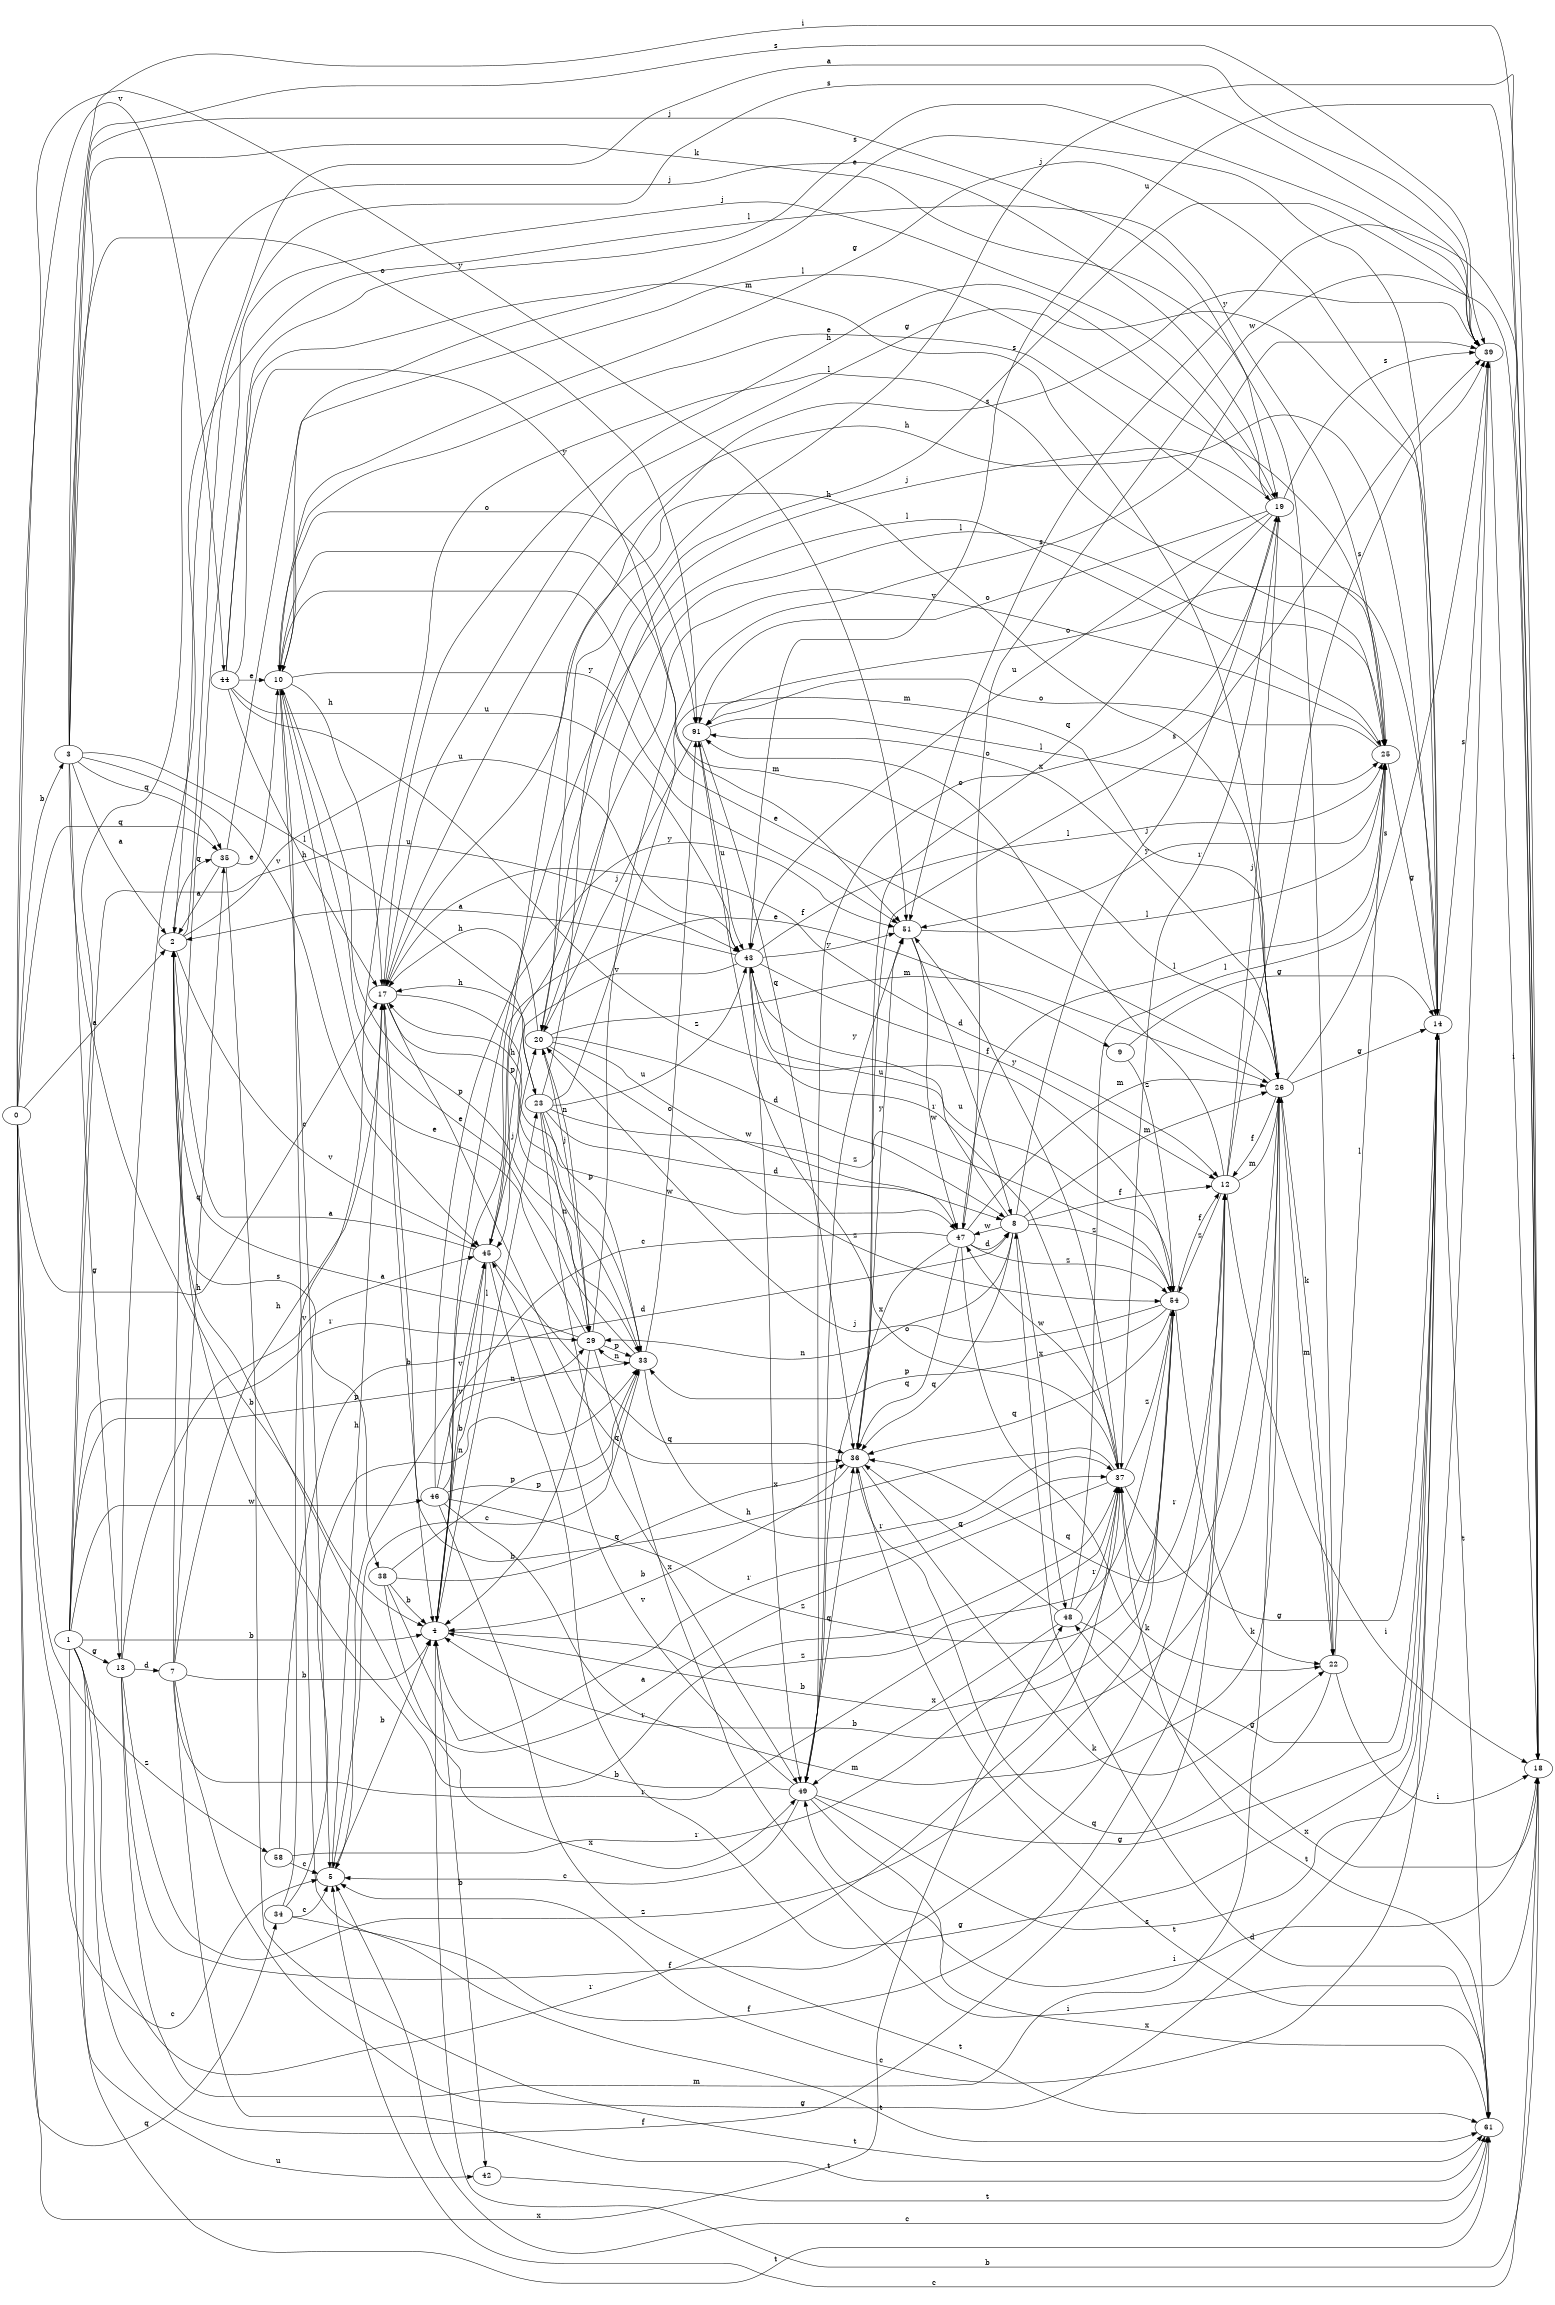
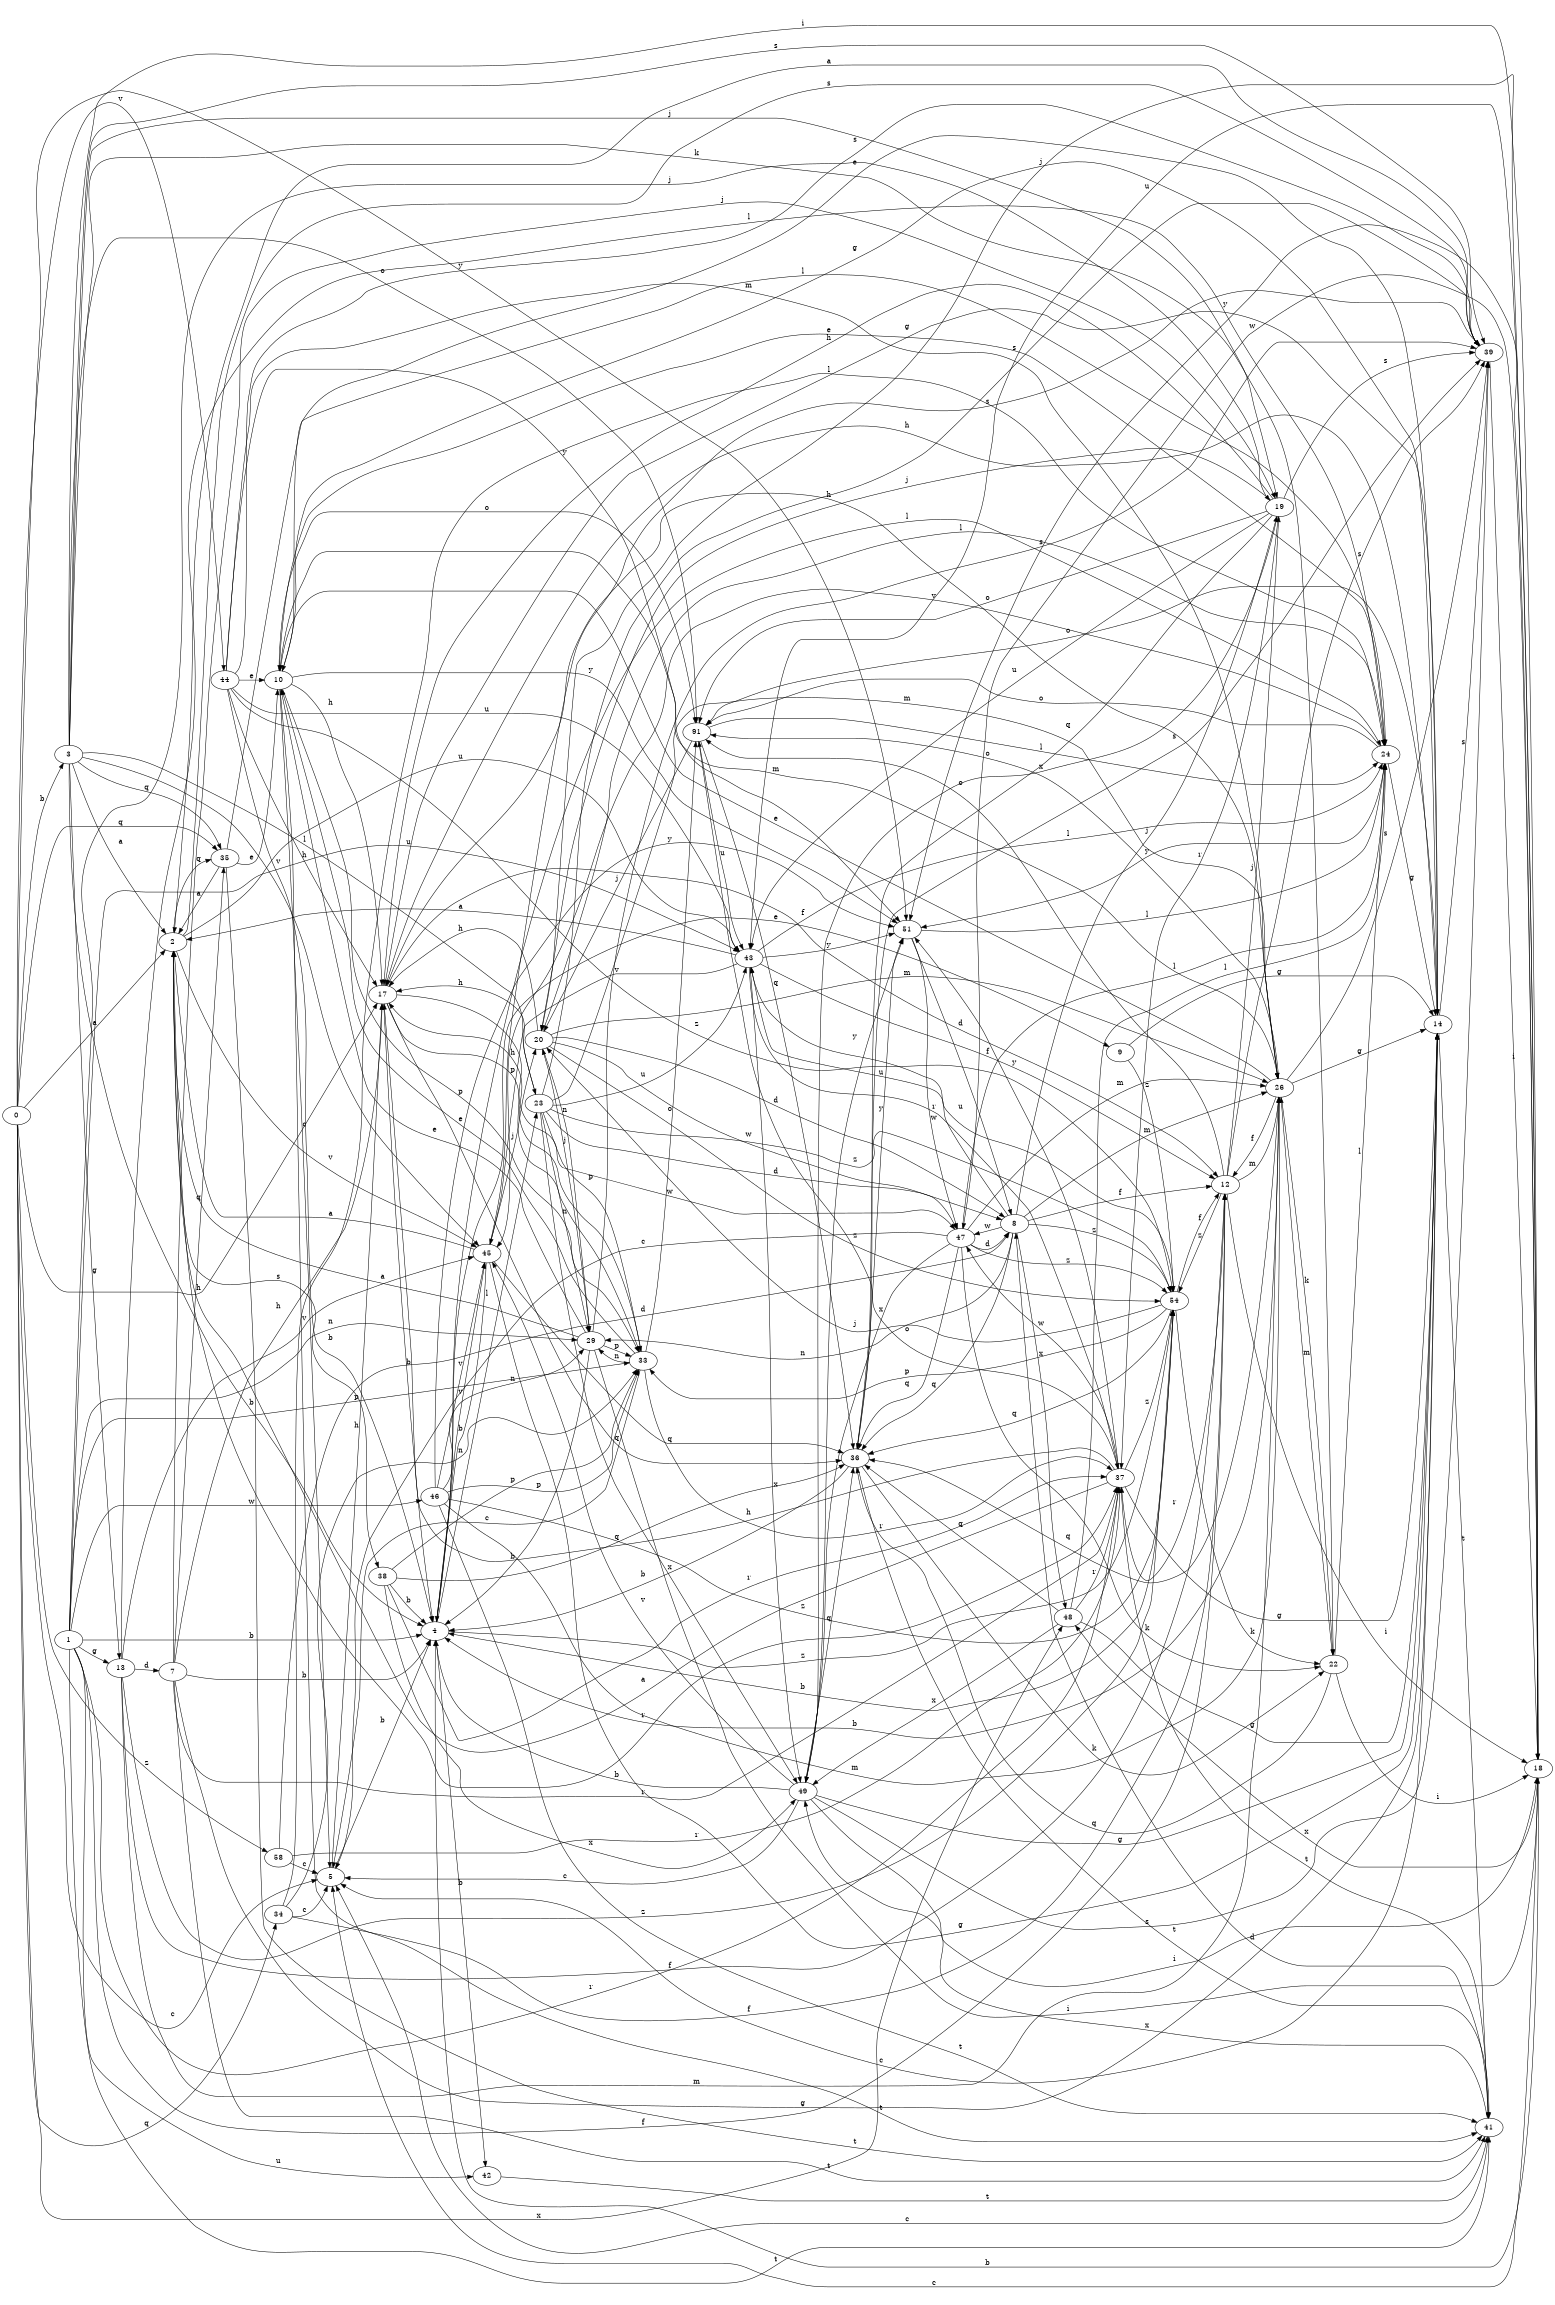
(1386, 755) -> (1386, 755)
none -> (307, 1163)
(331, 1322) -> (331, 1322)
(1489, 2127) -> (1489, 2127)
